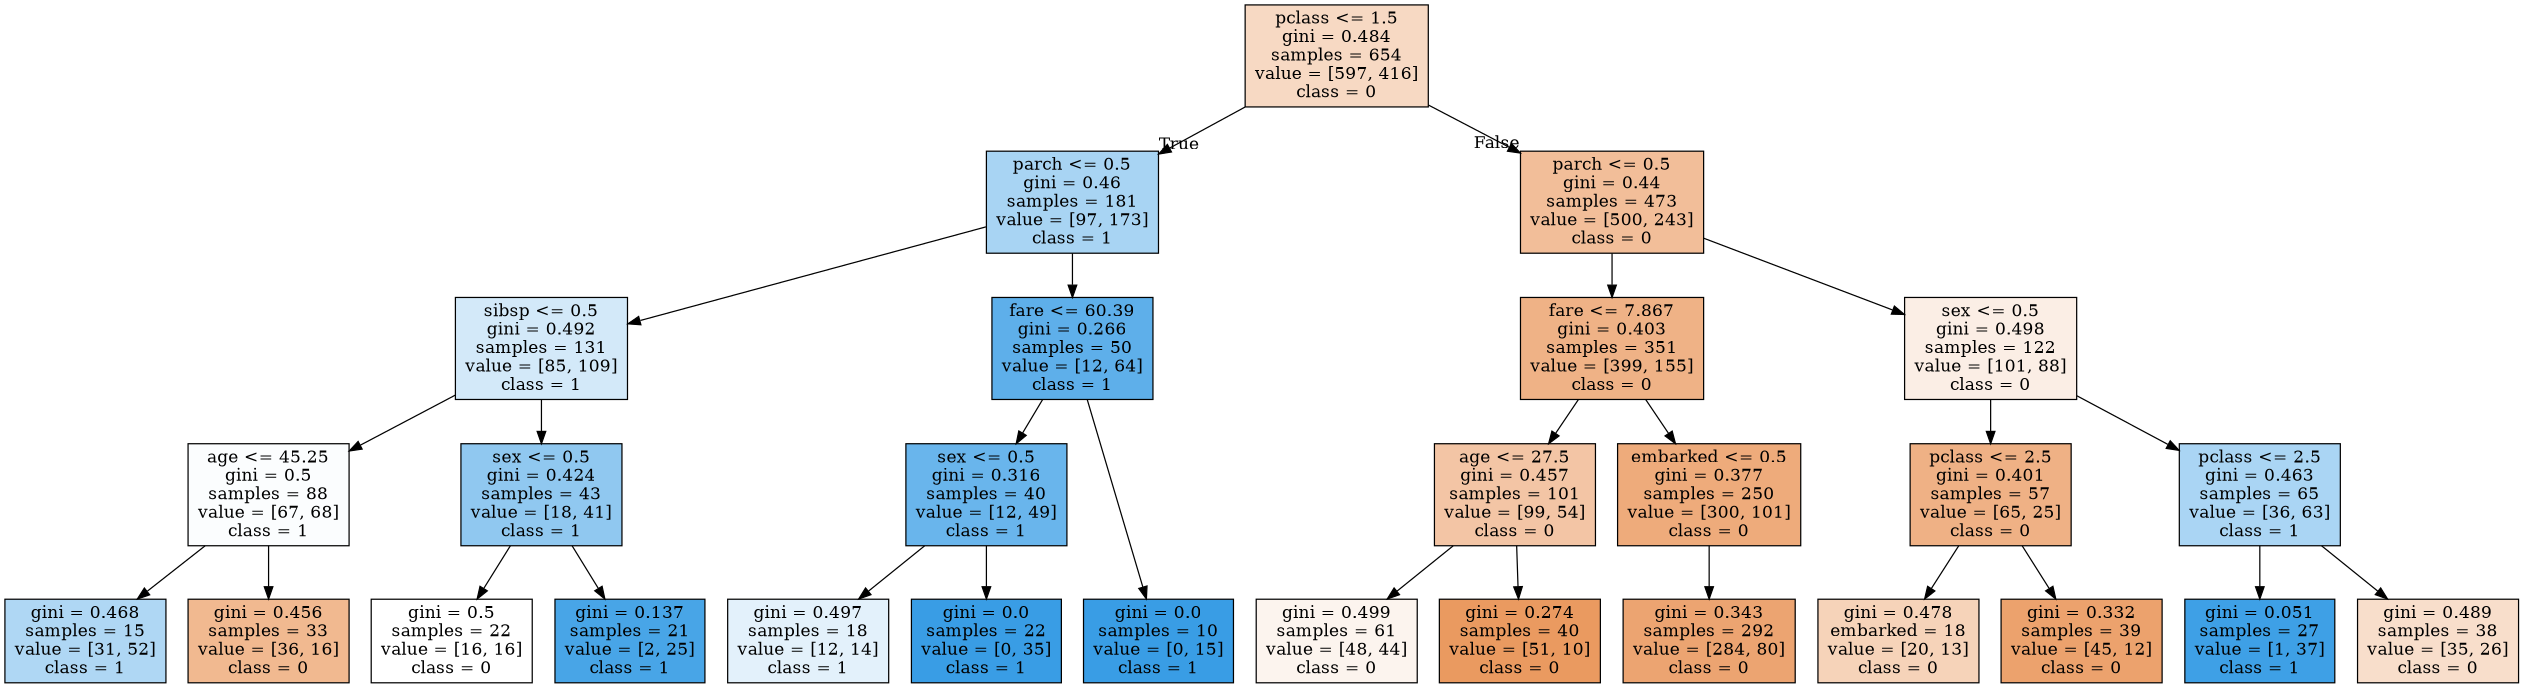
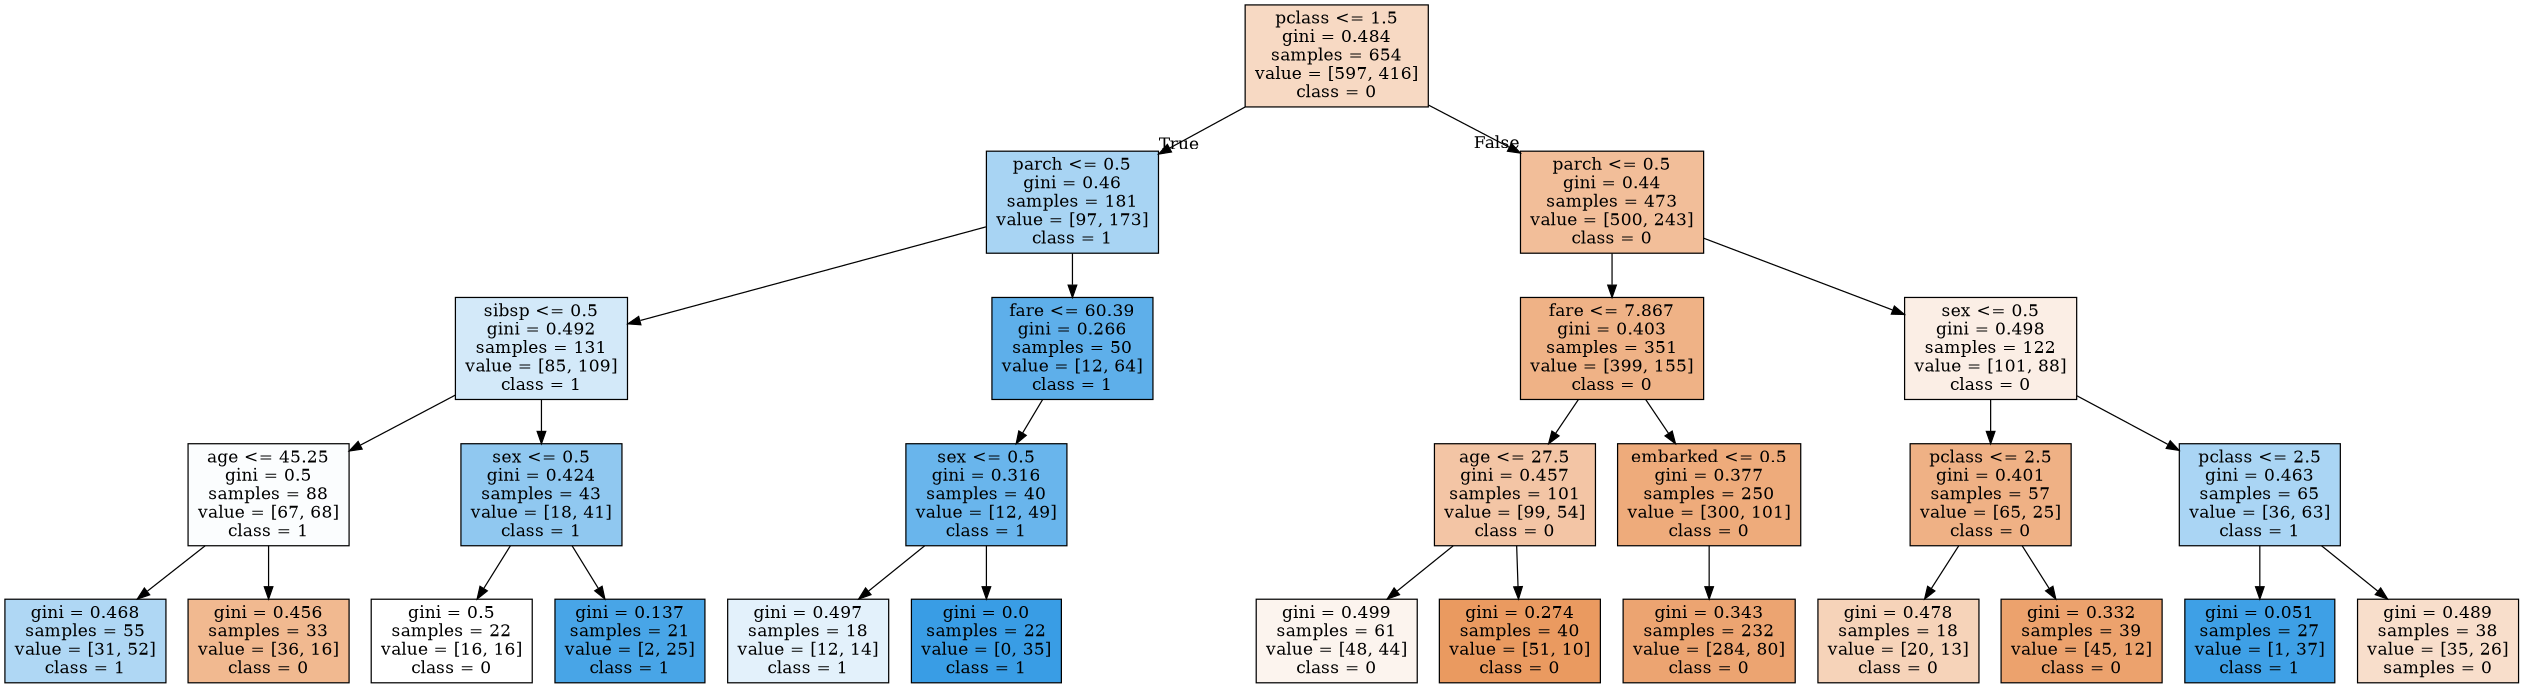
(85, 641) -> (85, 641)
(1158, 641) -> none
(1709, 641) -> (1709, 641)
(1898, 641) -> (1898, 641)
(2438, 641) -> (2438, 641)
